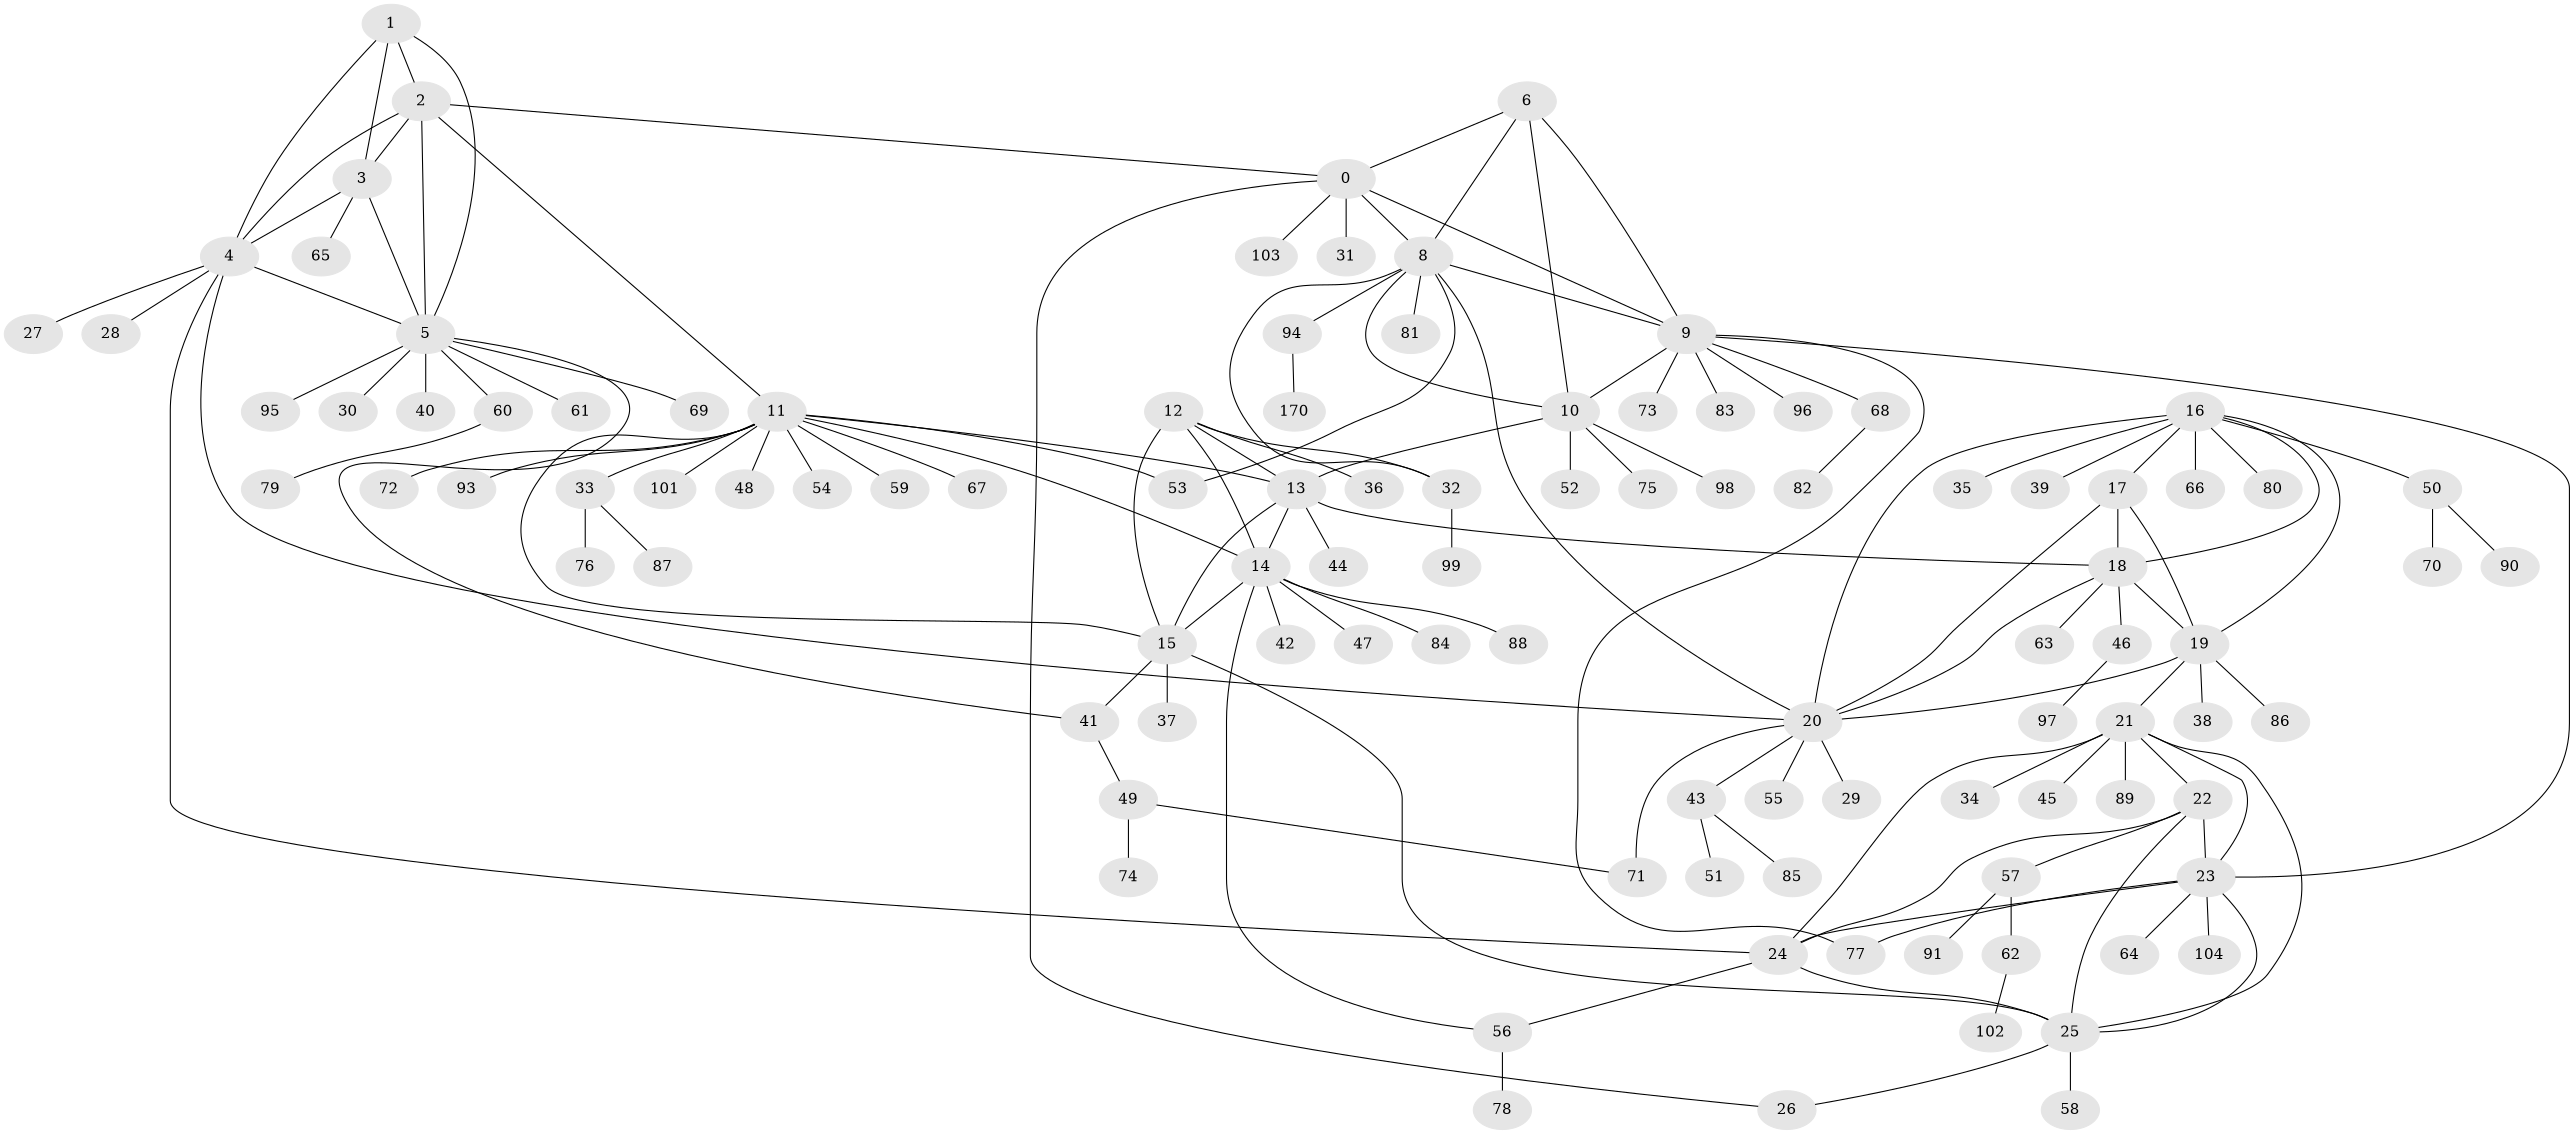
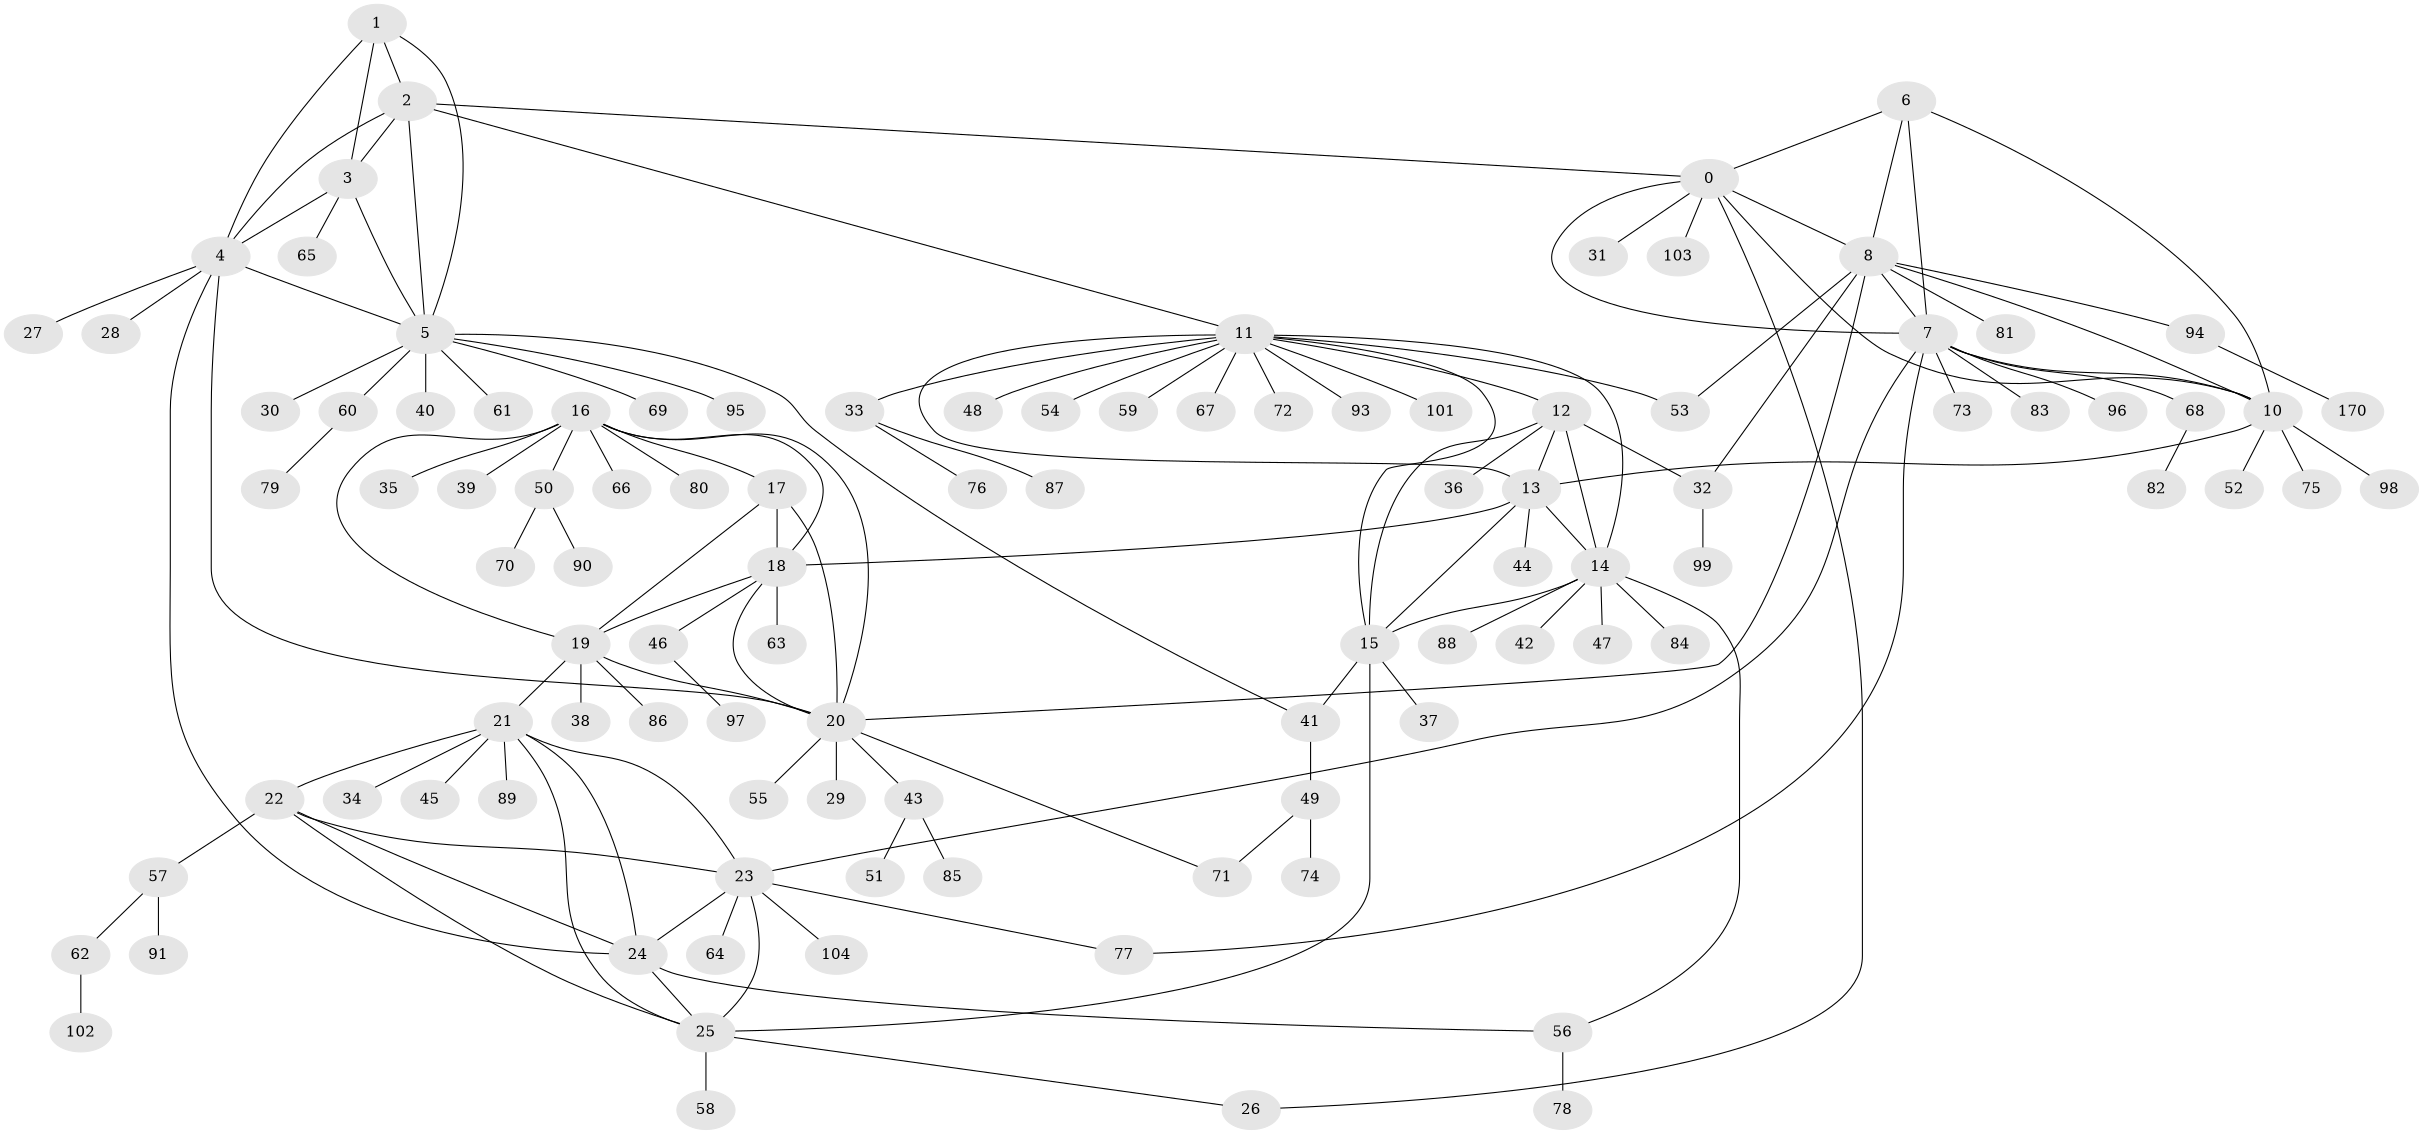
(1687, 334) -> (1928, 334)
none -> (1407, 364)
none -> (1955, 376)
